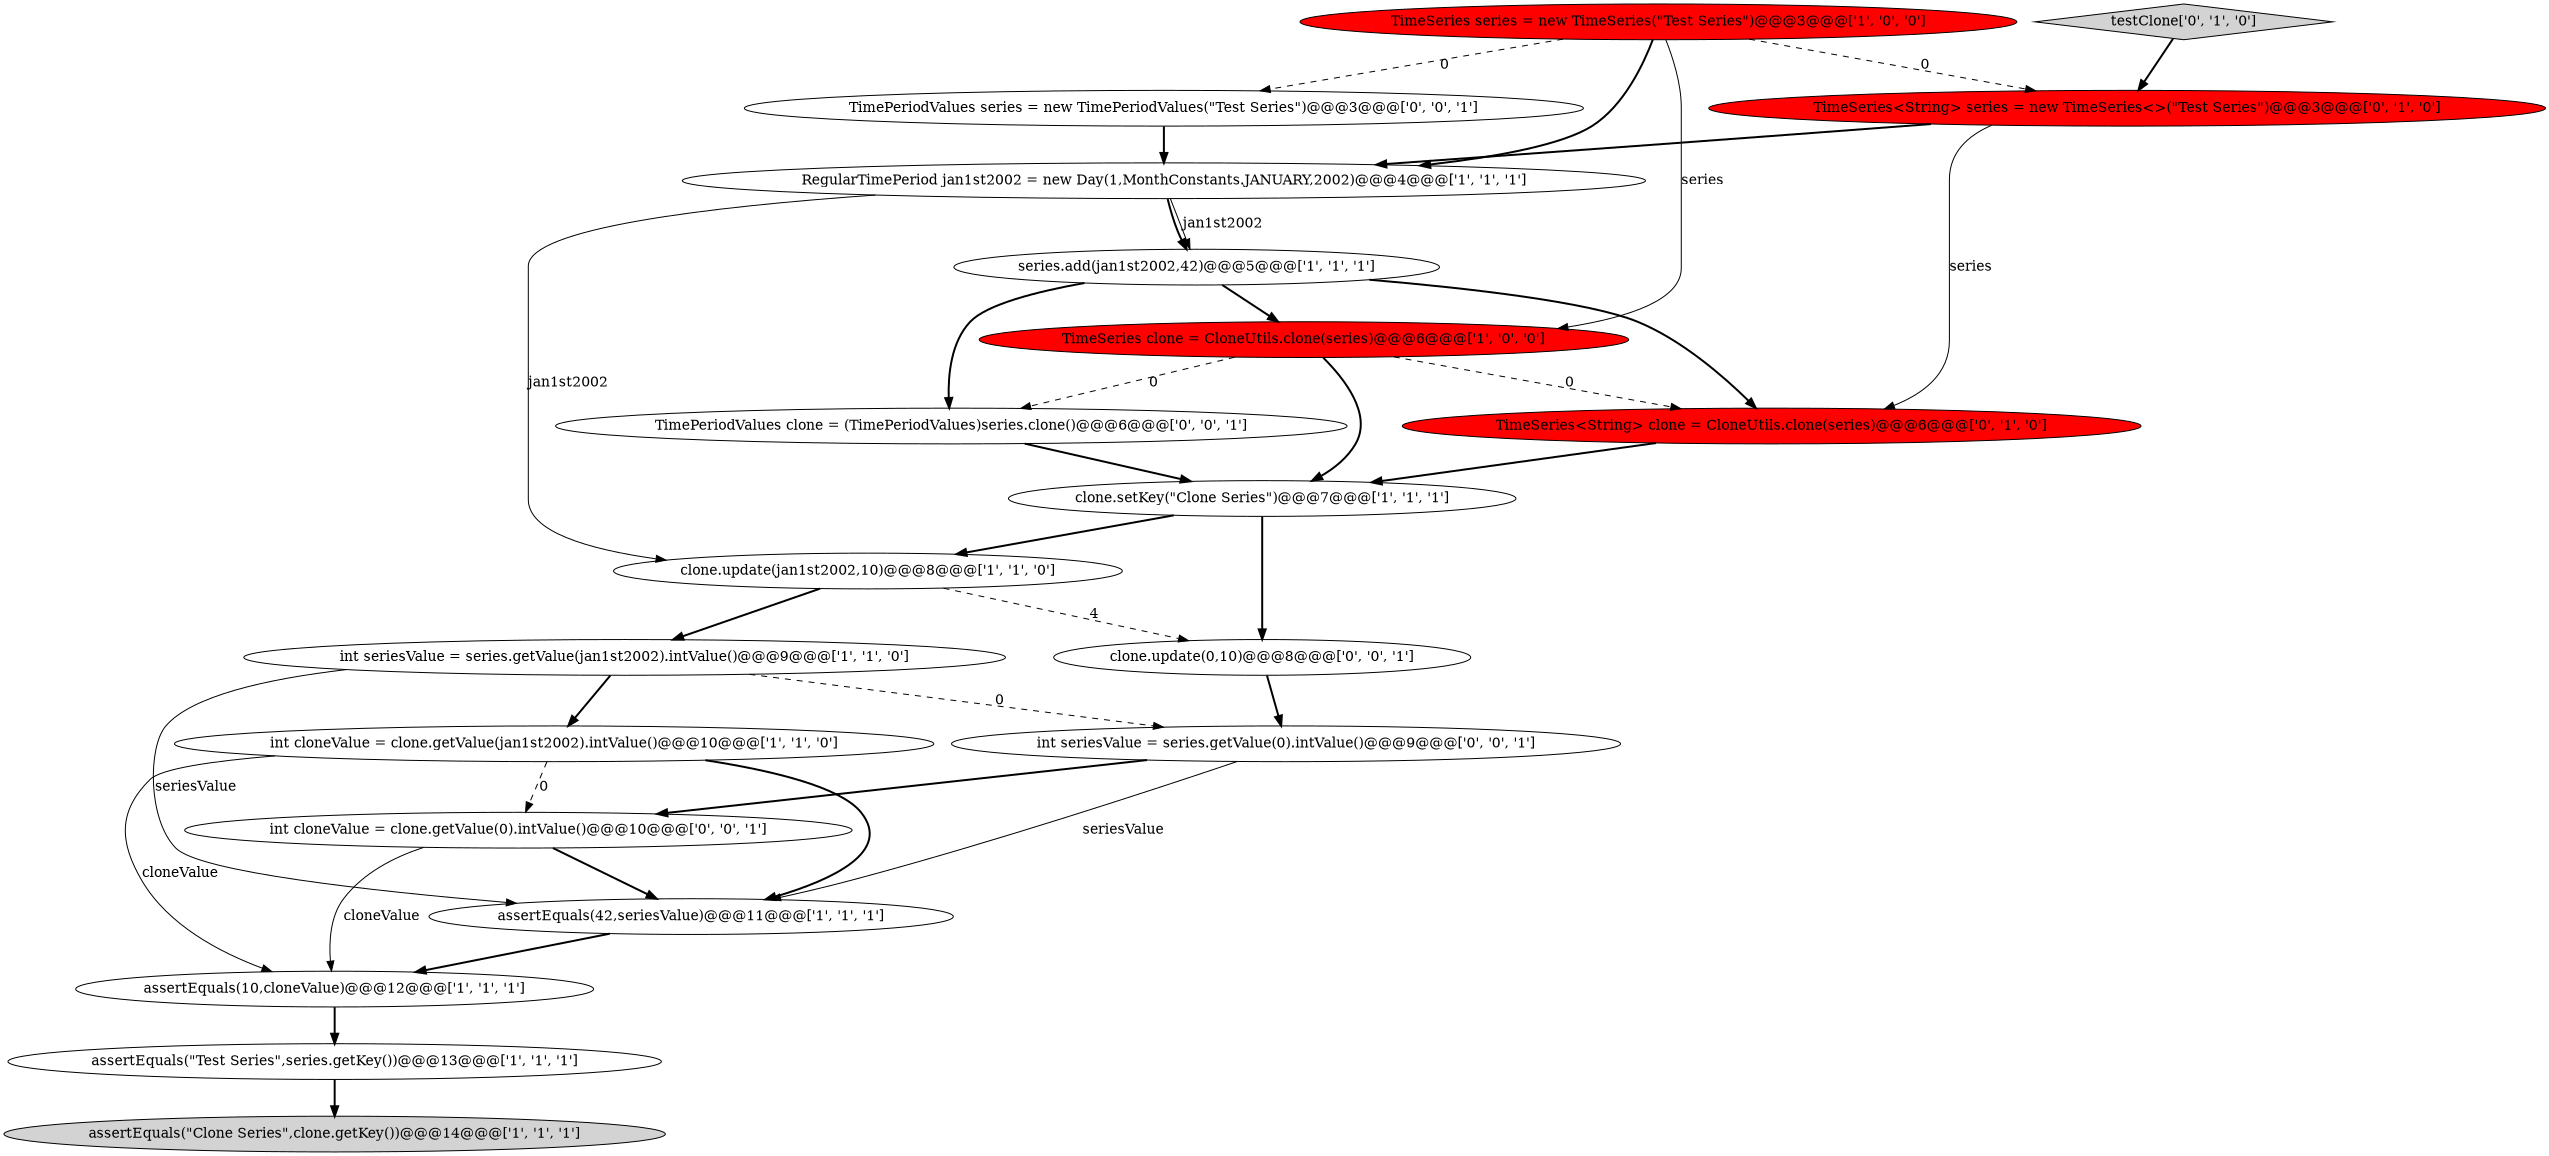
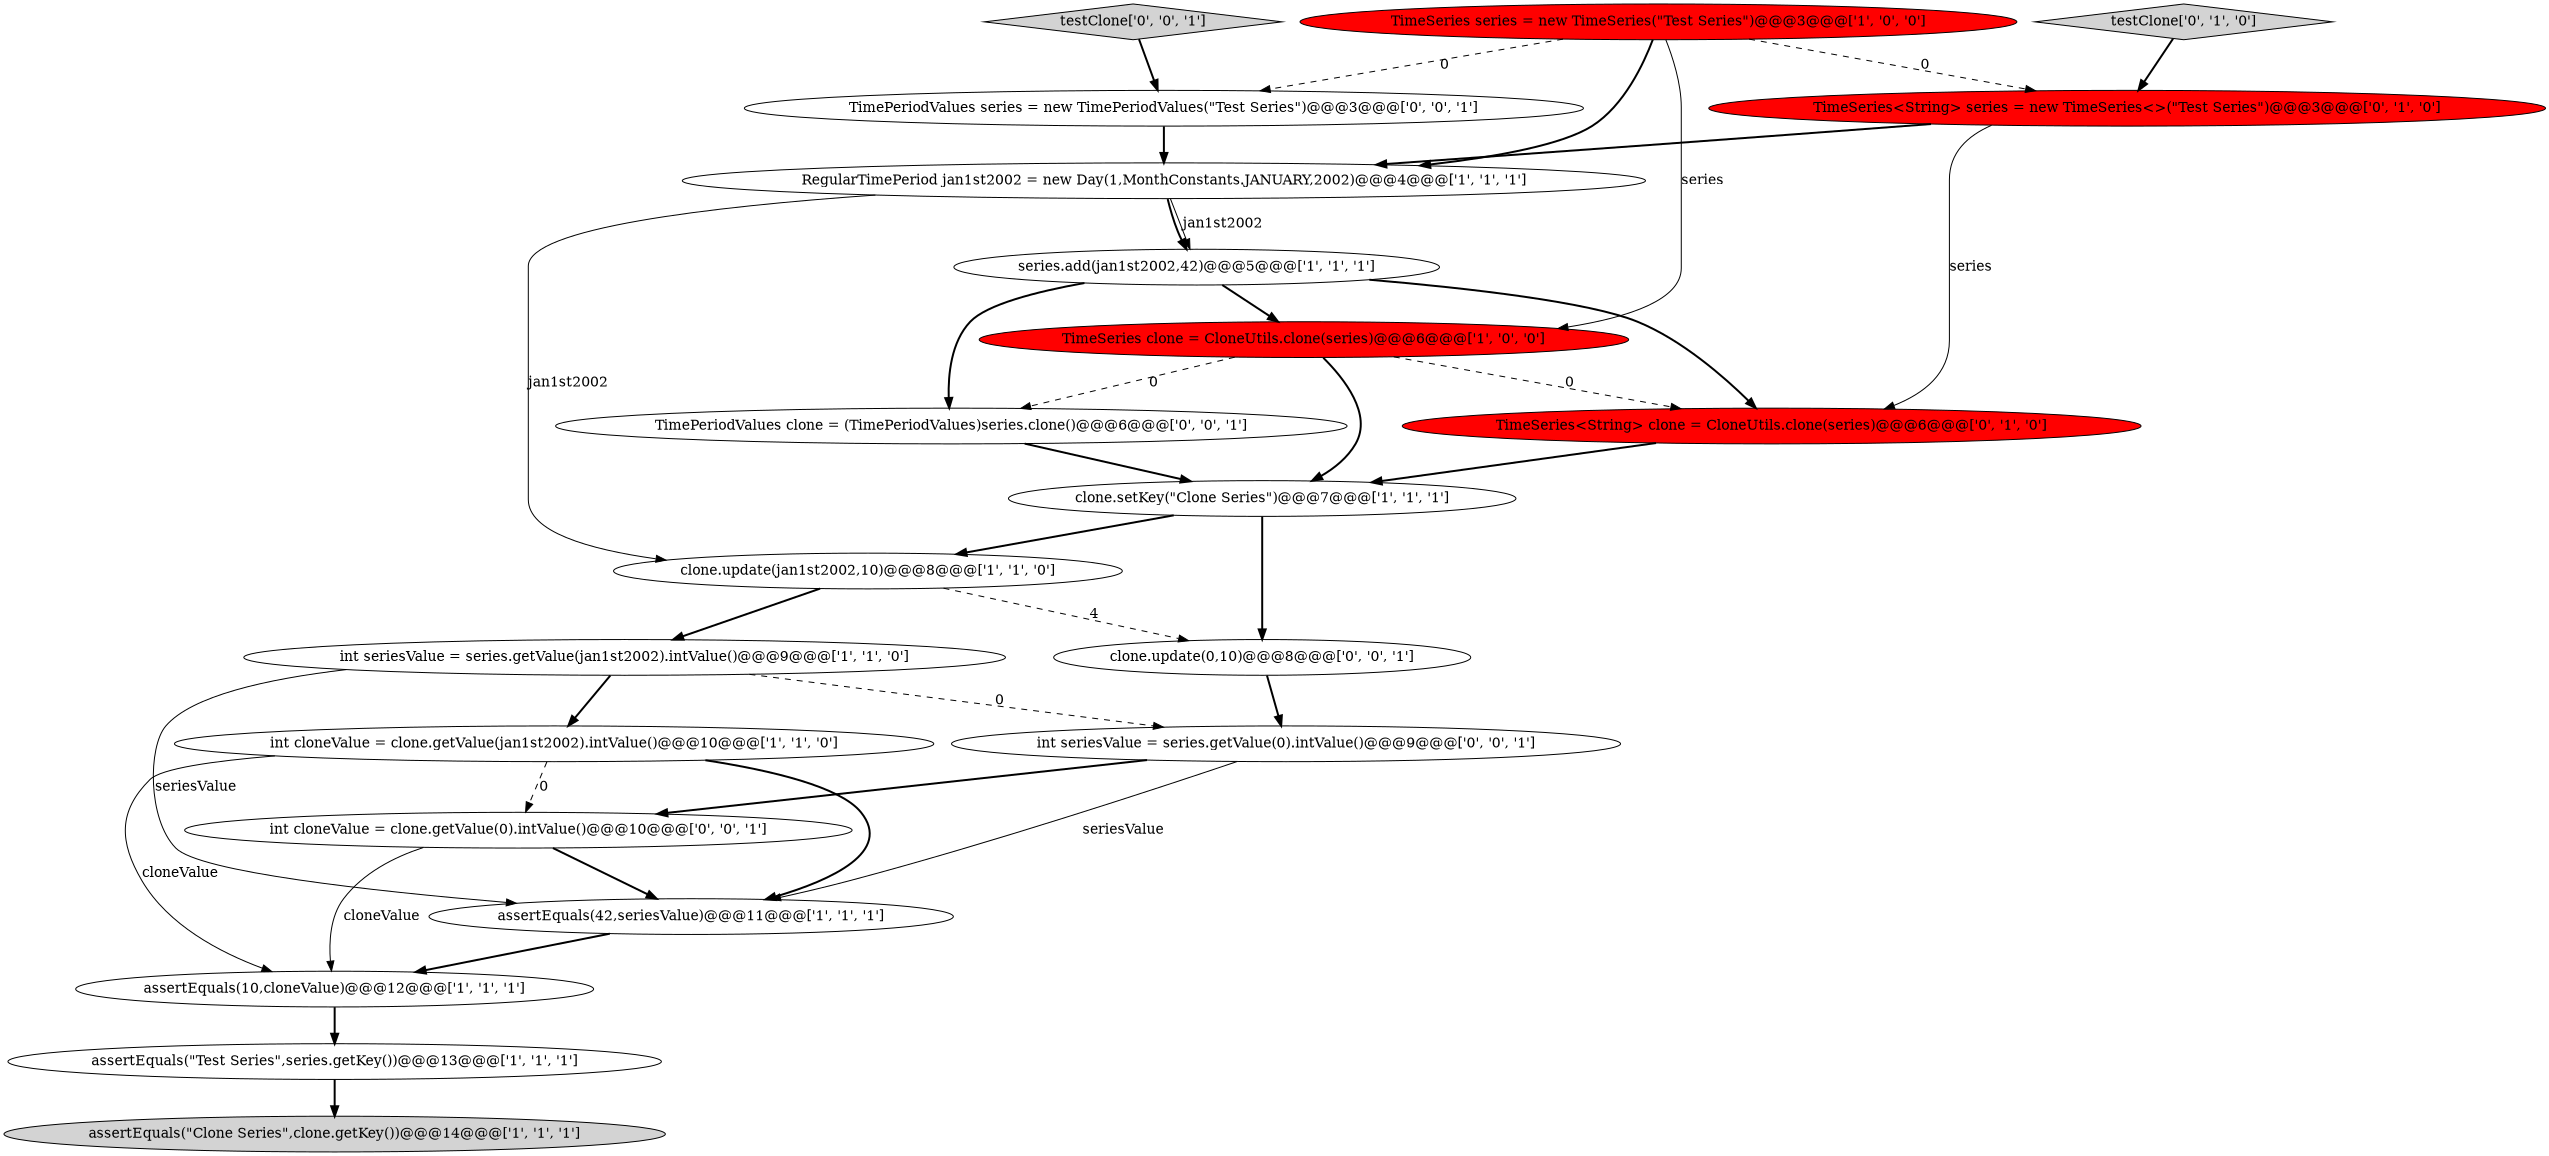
none -> (1133, 22)
